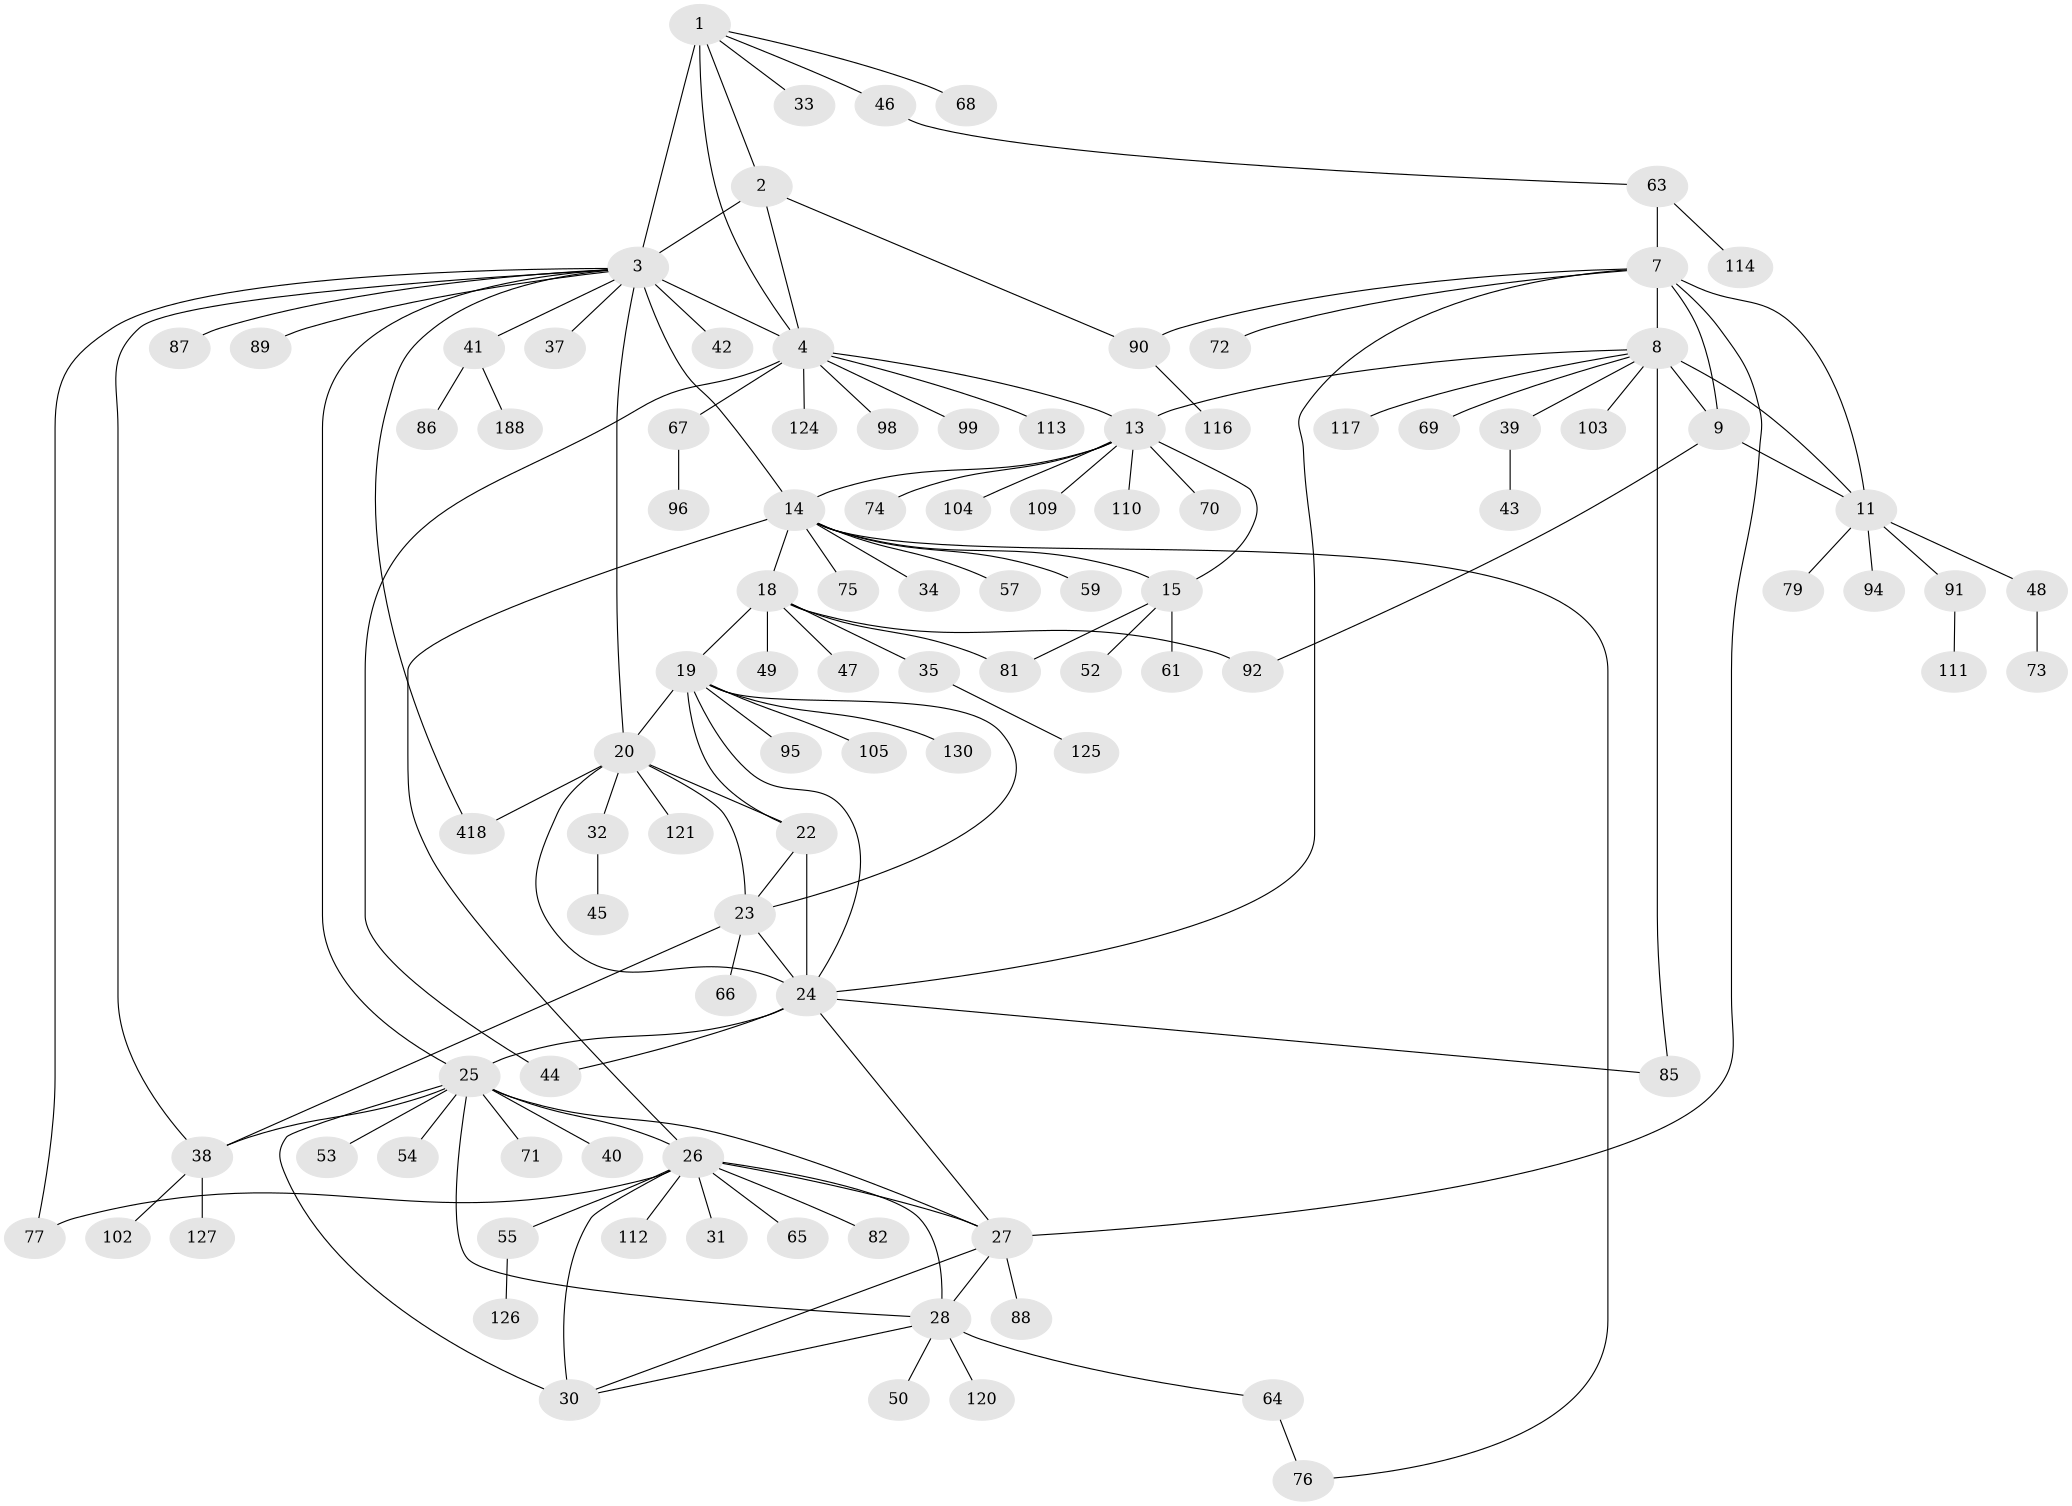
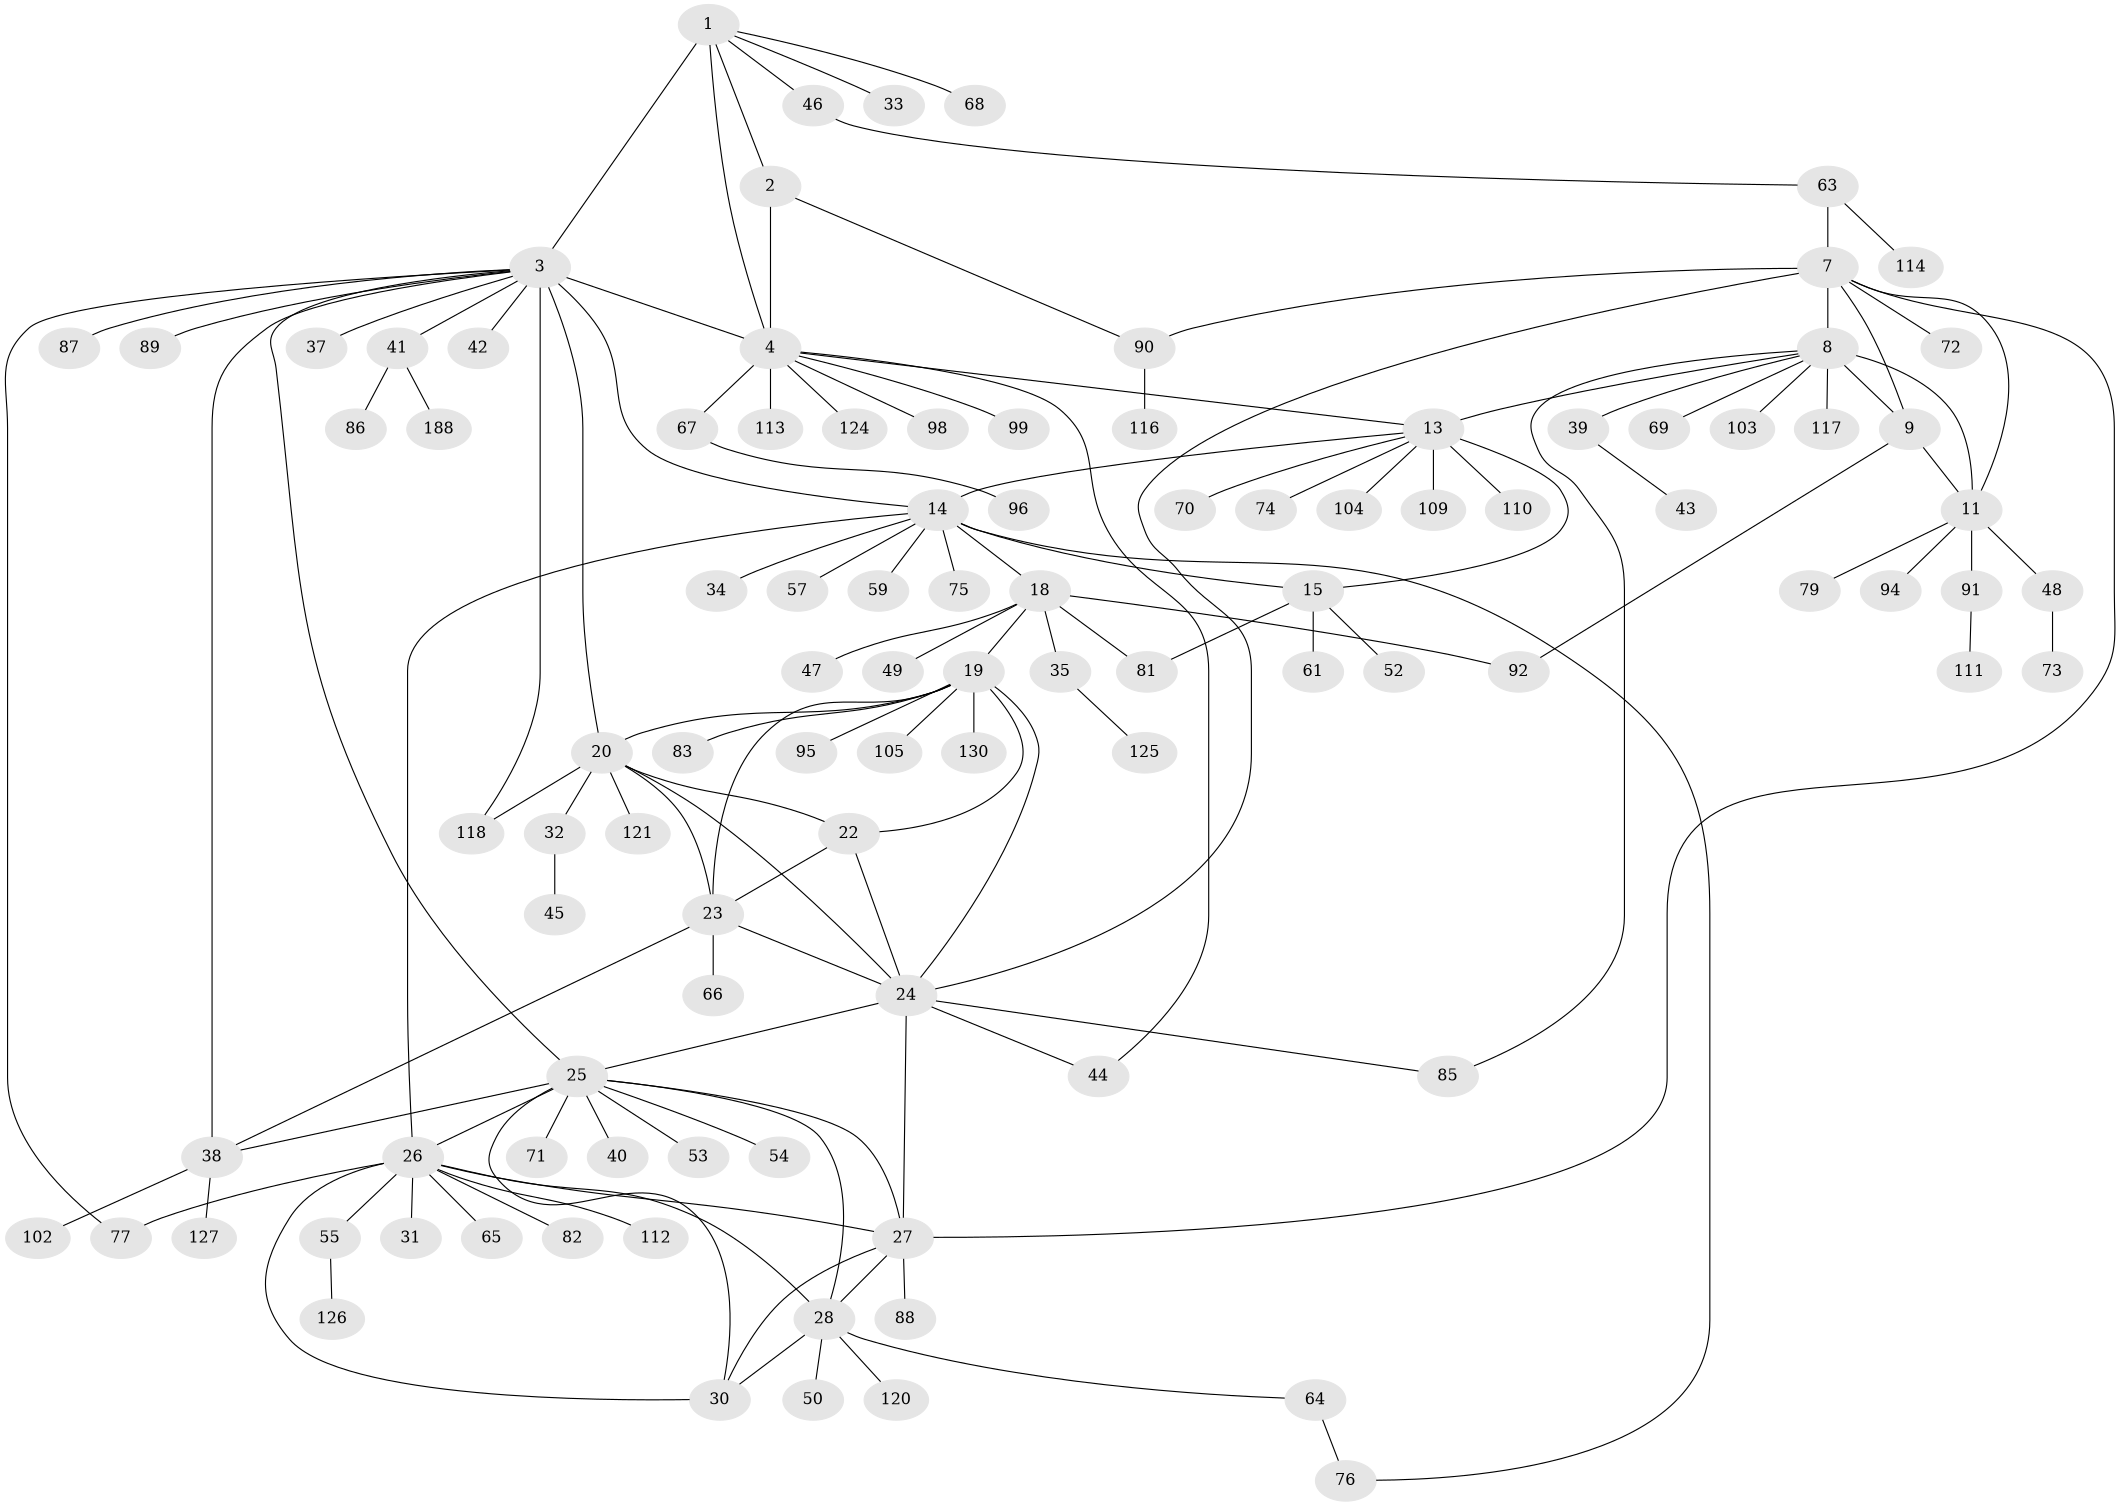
(700, 227) -> none
none -> (683, 753)
(472, 834) -> (472, 834)
